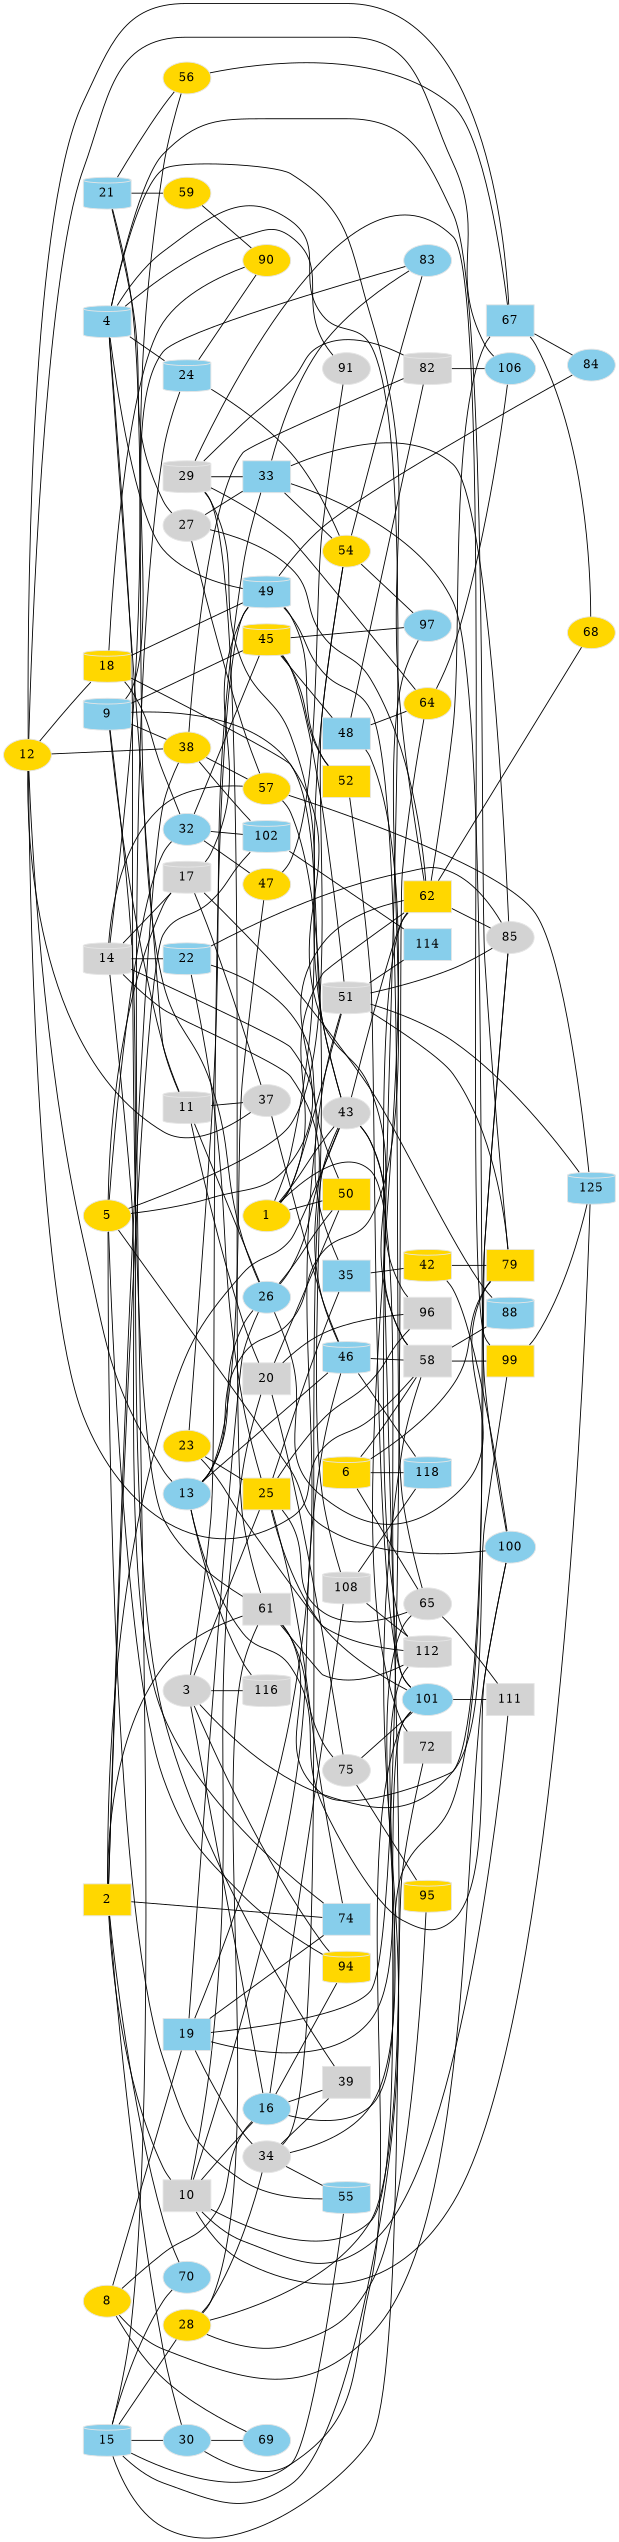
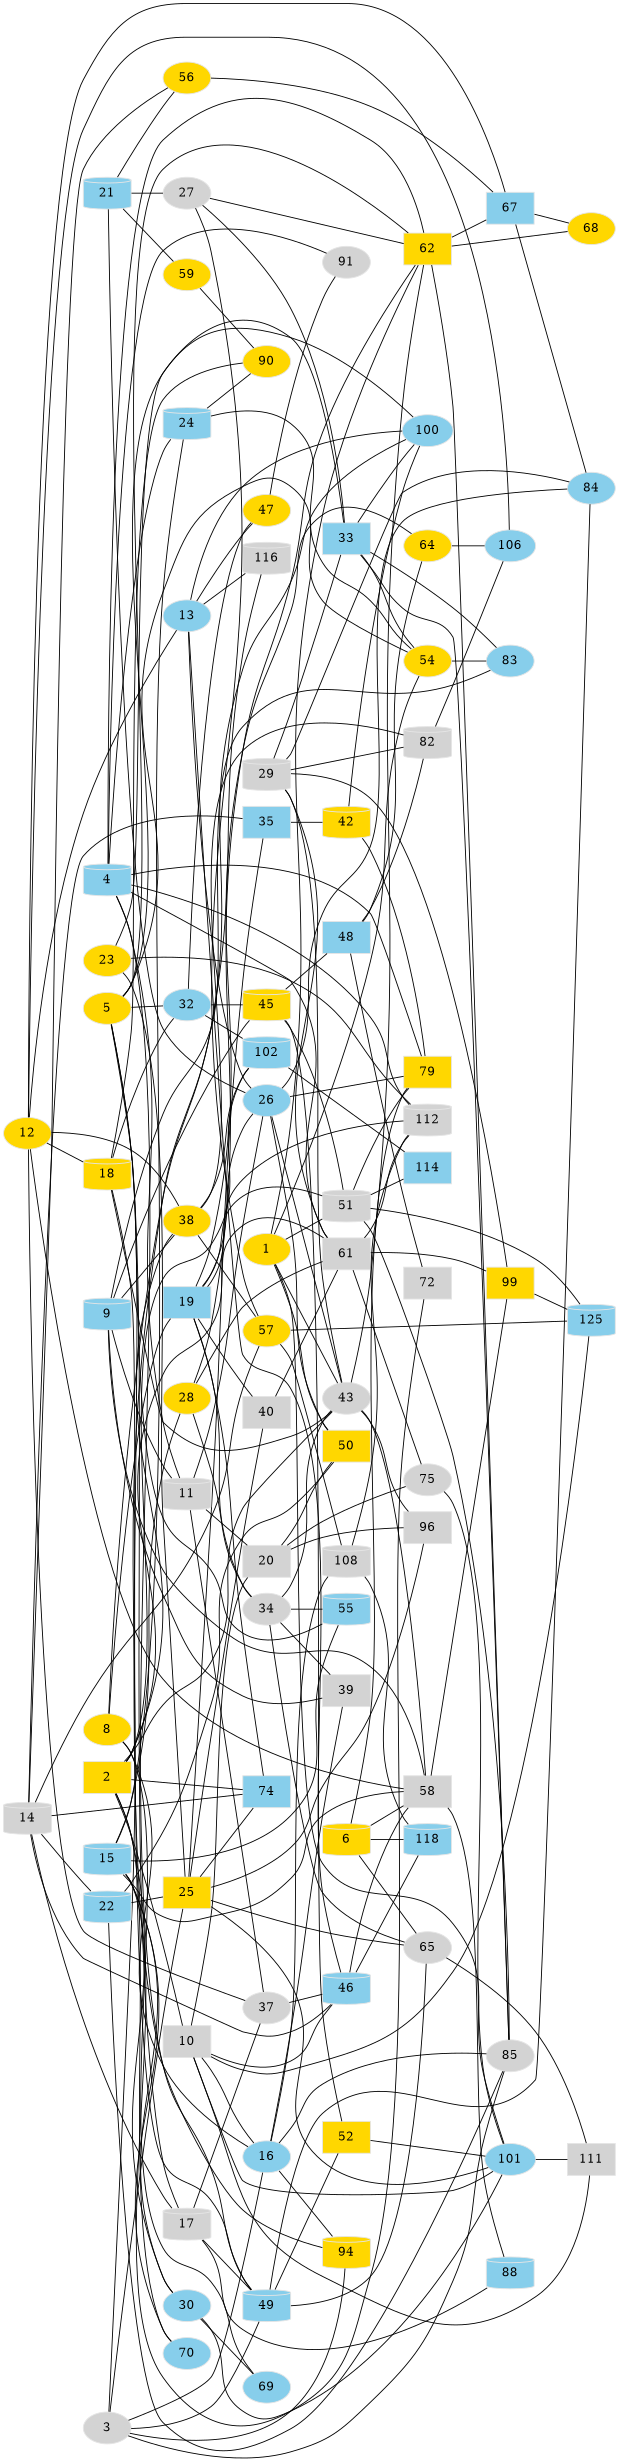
(328, 583) -> (378, 547)
(428, 626) -> none
none -> (378, 711)
none -> (267, 1412)
(428, 1896) -> none
